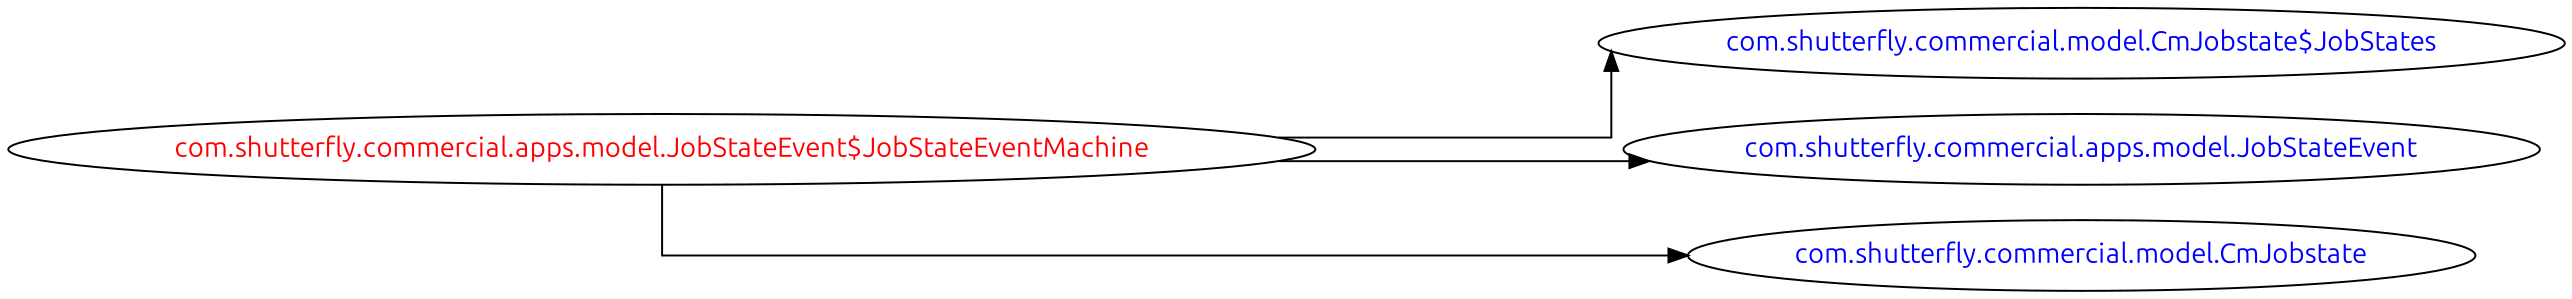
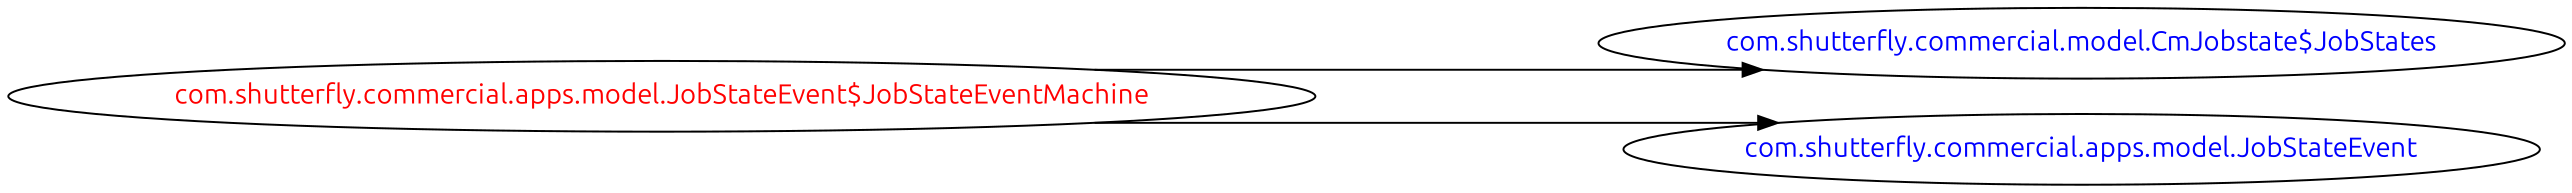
(2082, 255) -> none
